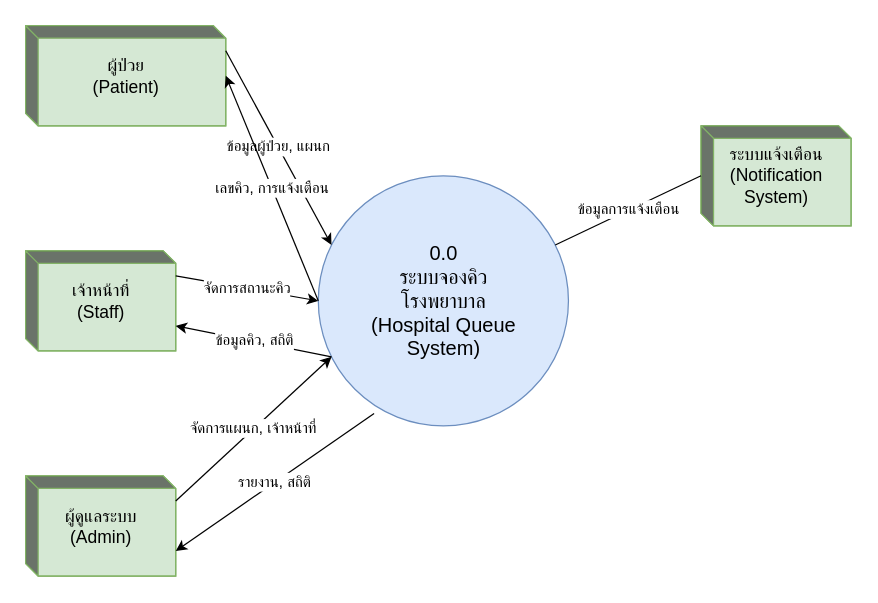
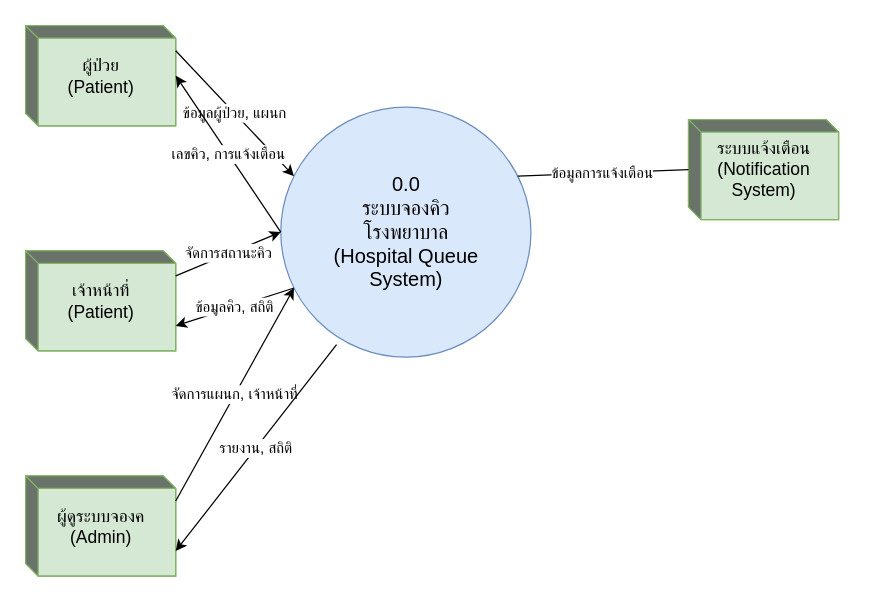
(126, 76) -> (101, 76)
(776, 176) -> (763, 169)
(101, 301) -> (101, 301)
(443, 301) -> (406, 232)
(101, 526) -> (101, 526)
